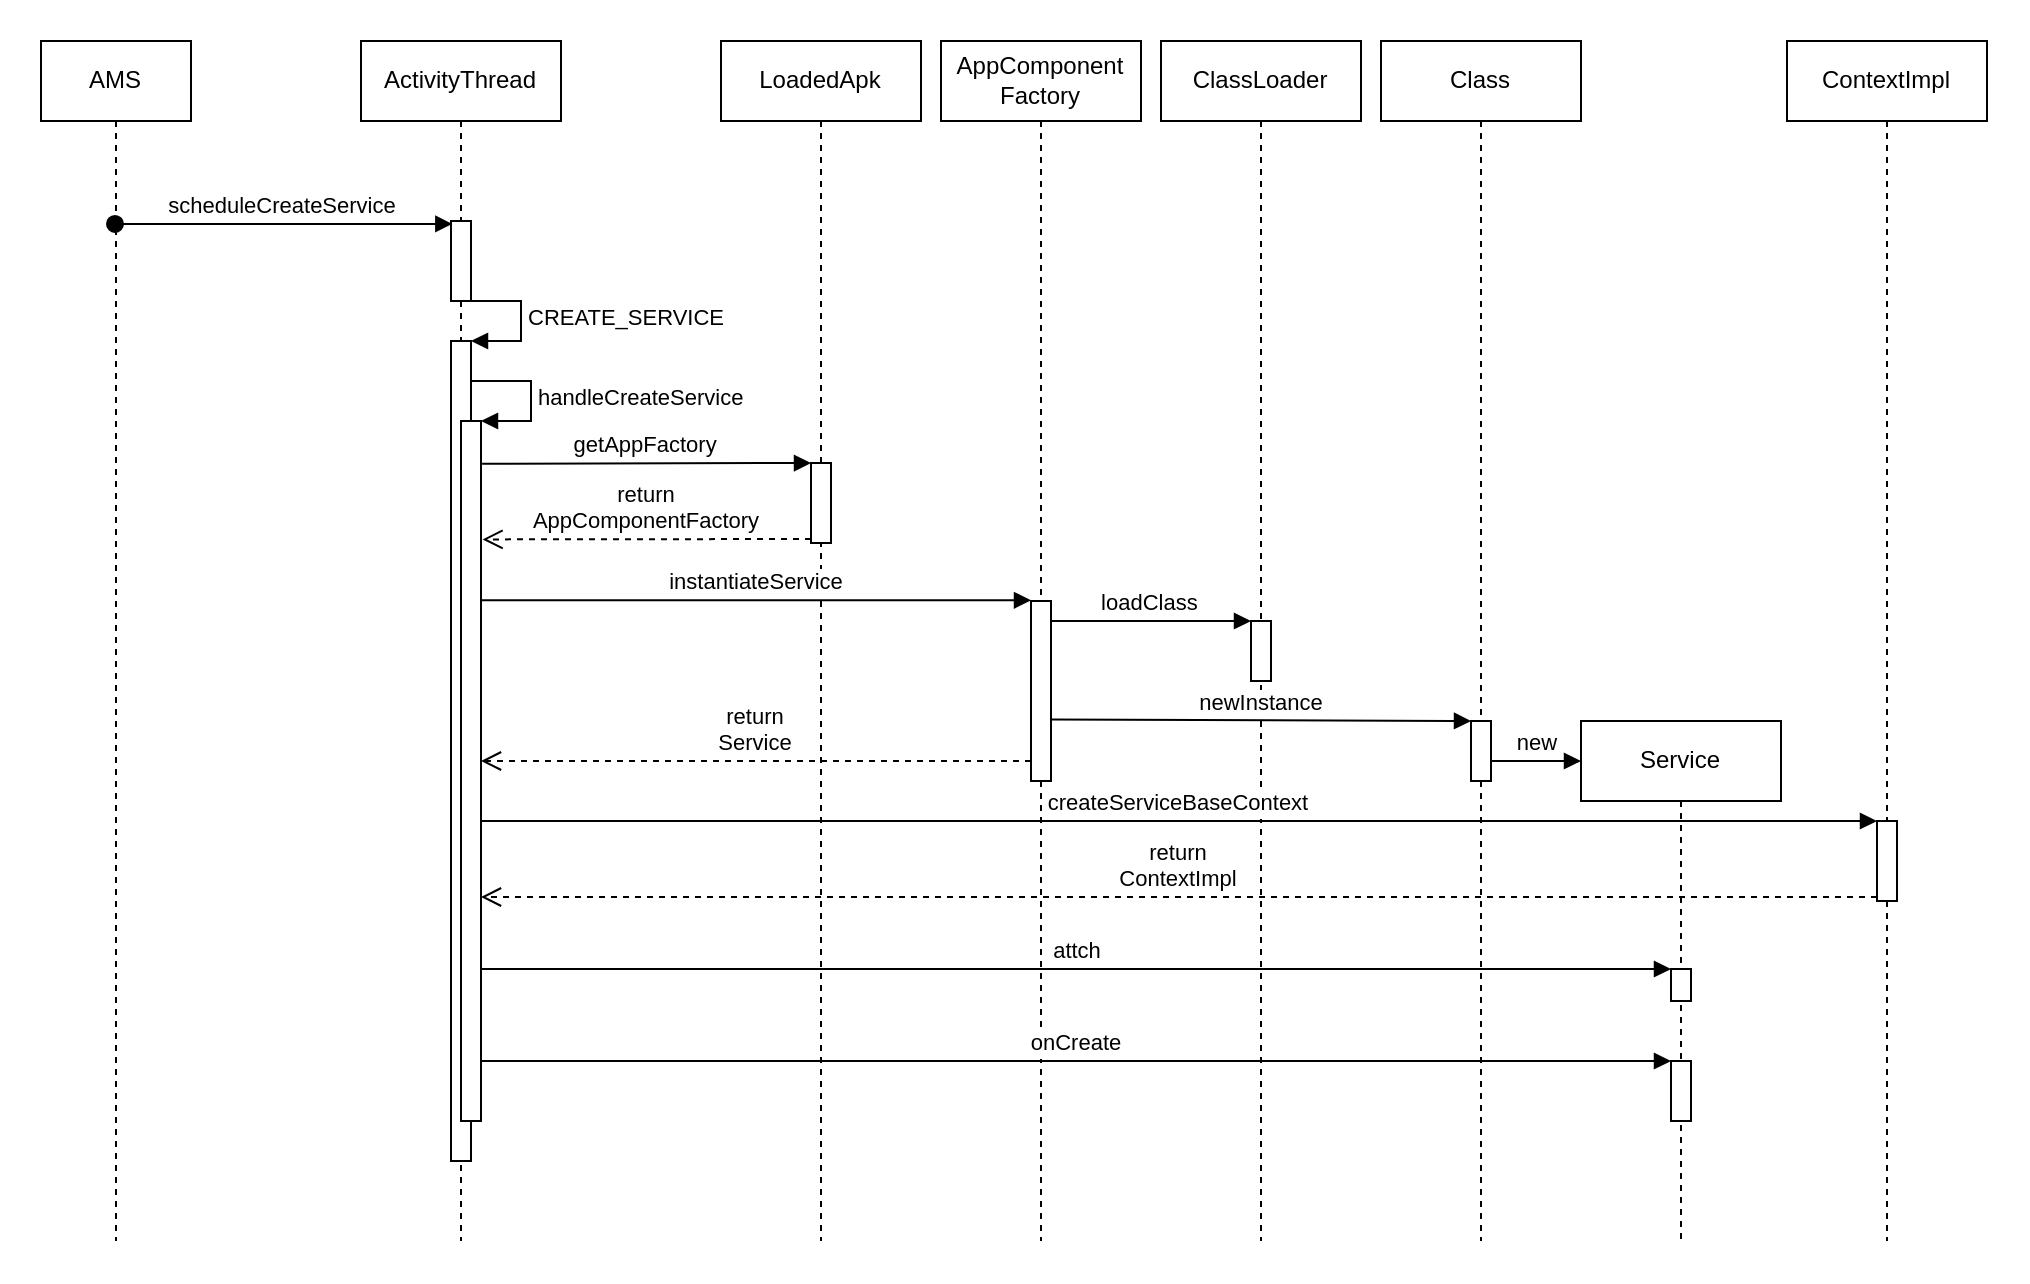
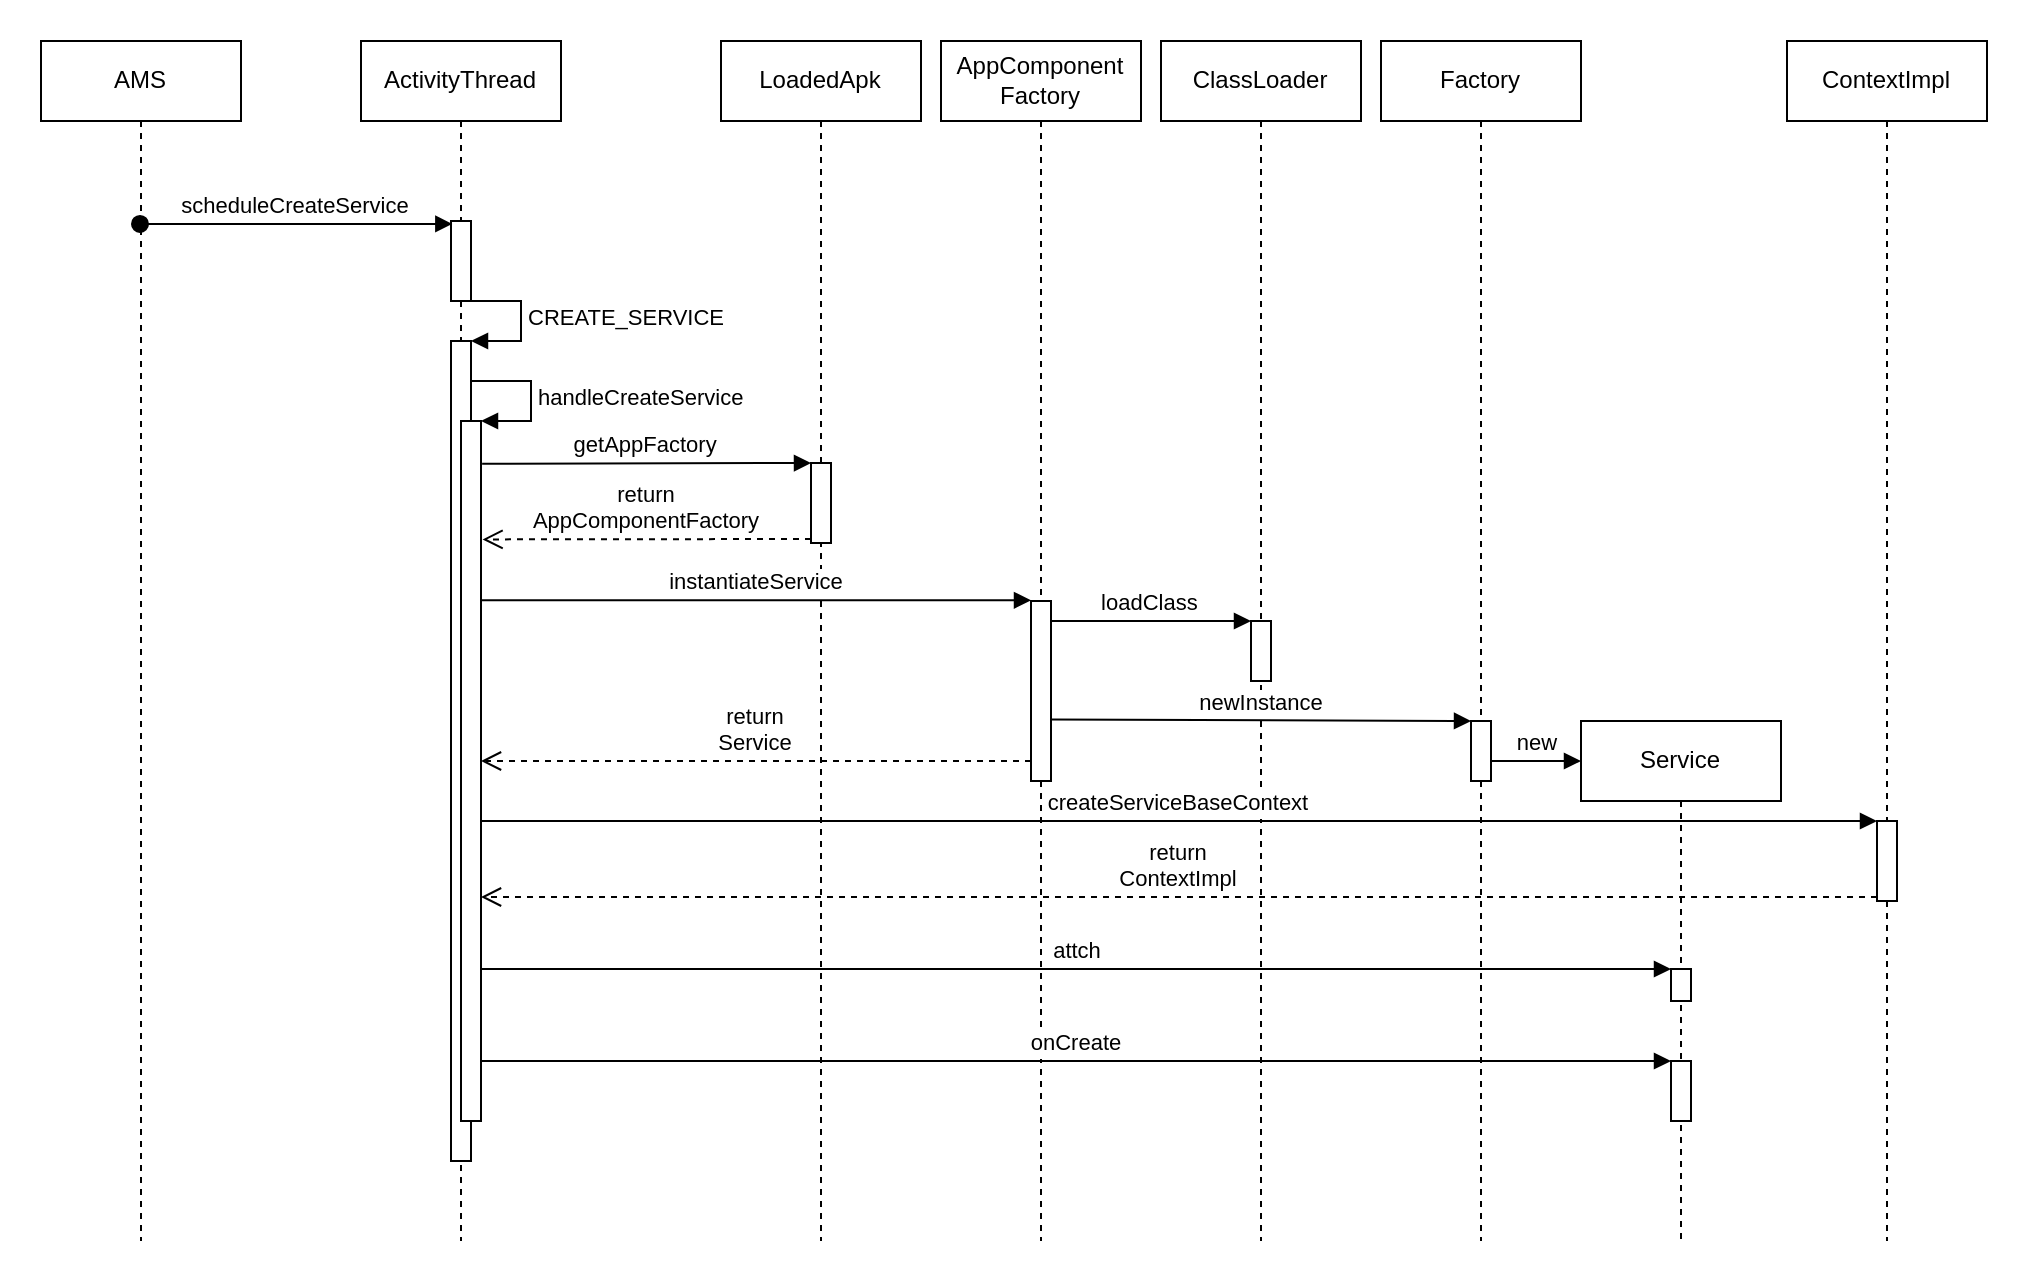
(1481, 81) -> (1481, 81)
(116, 641) -> (141, 641)
